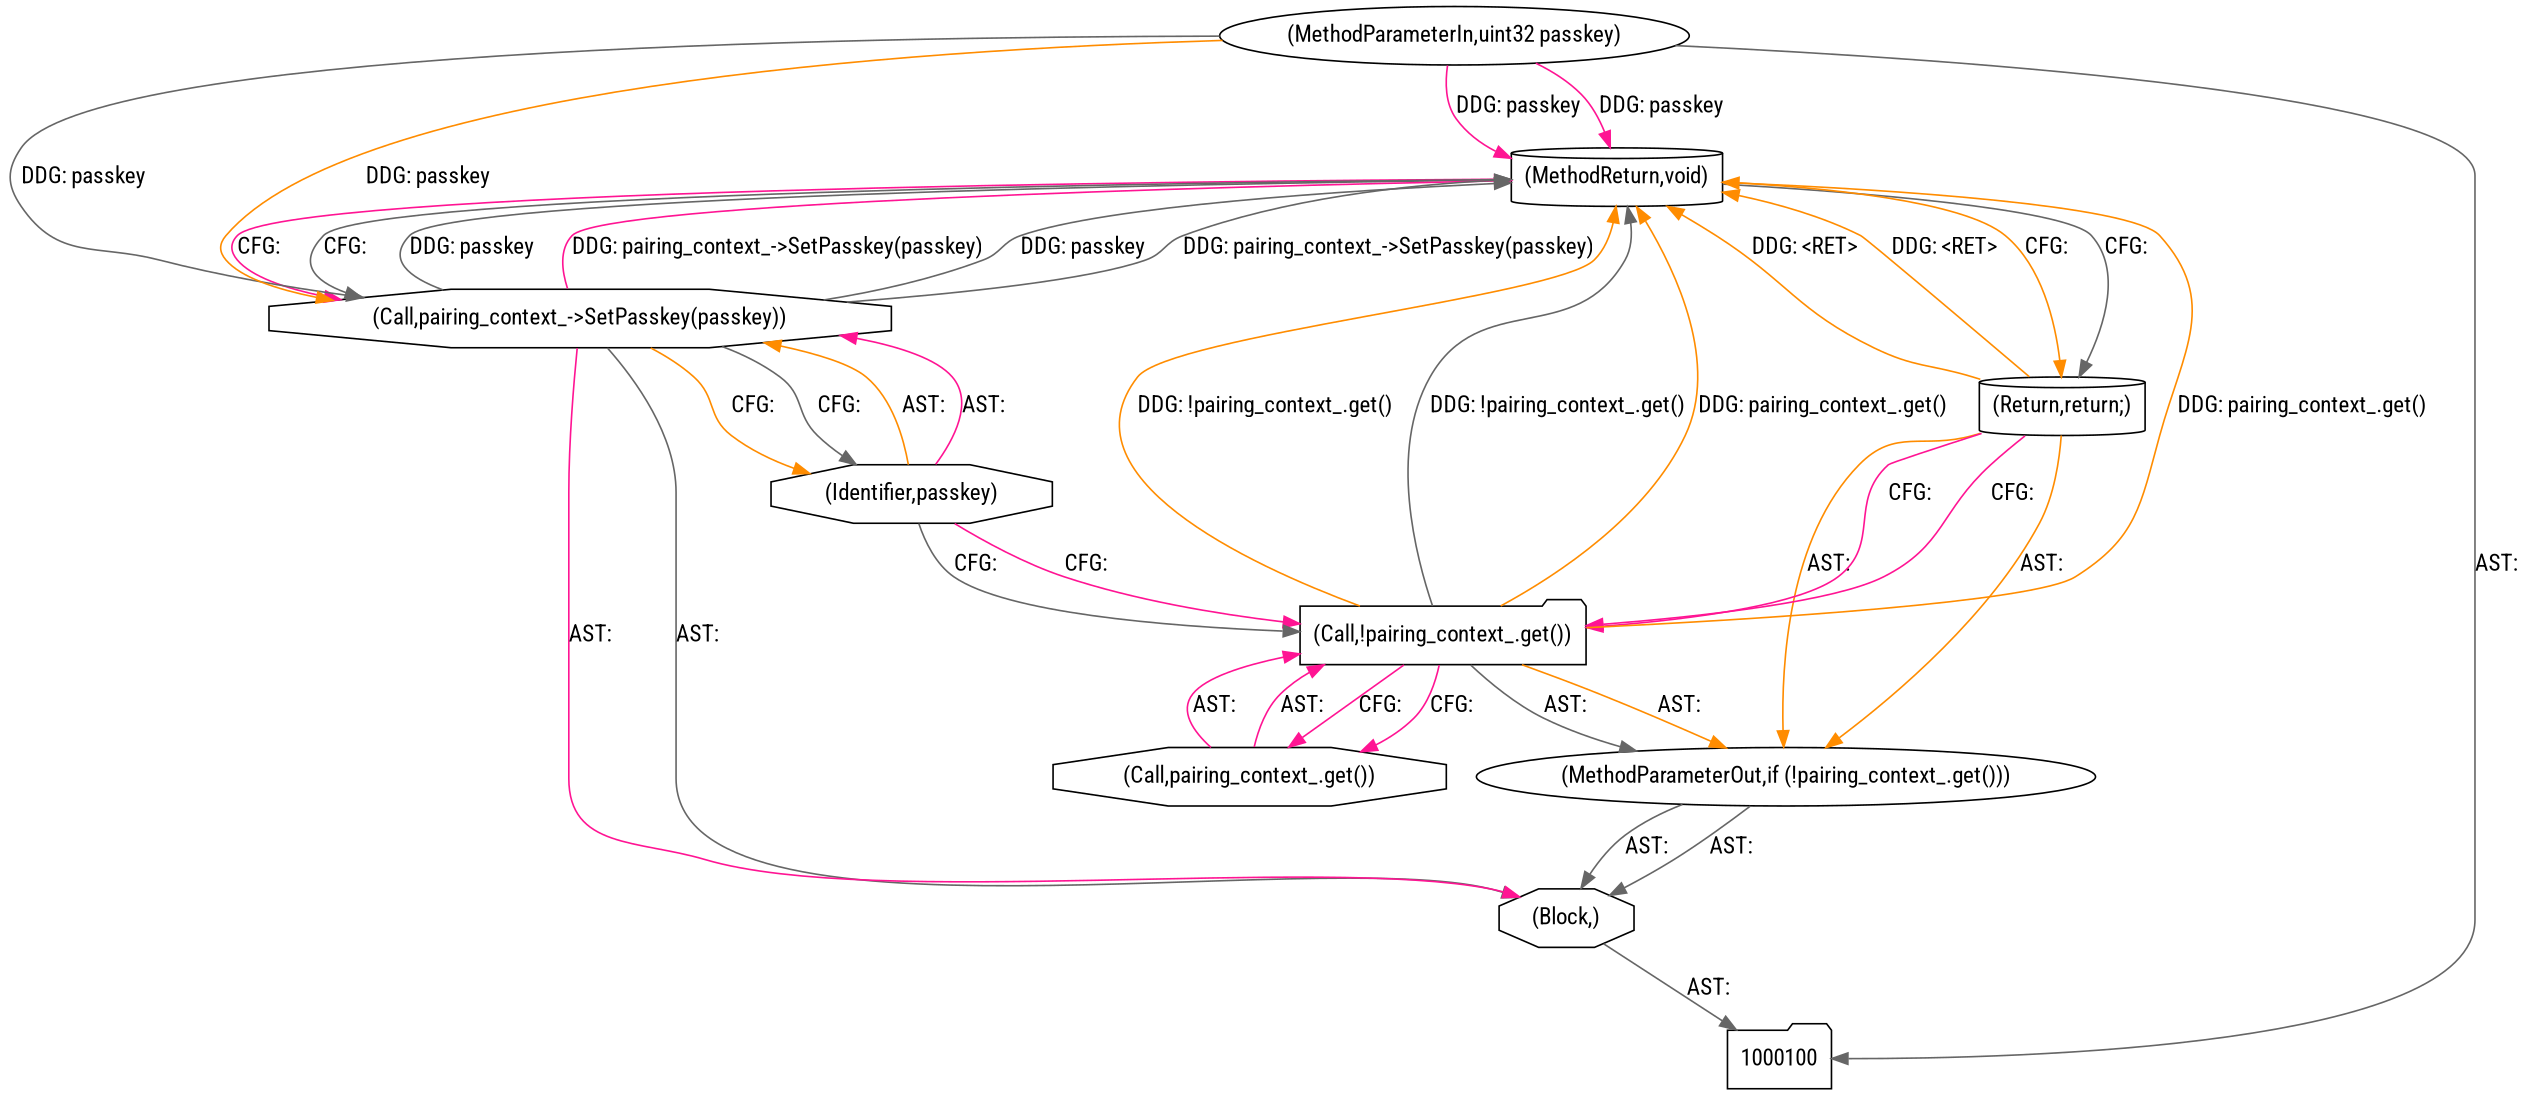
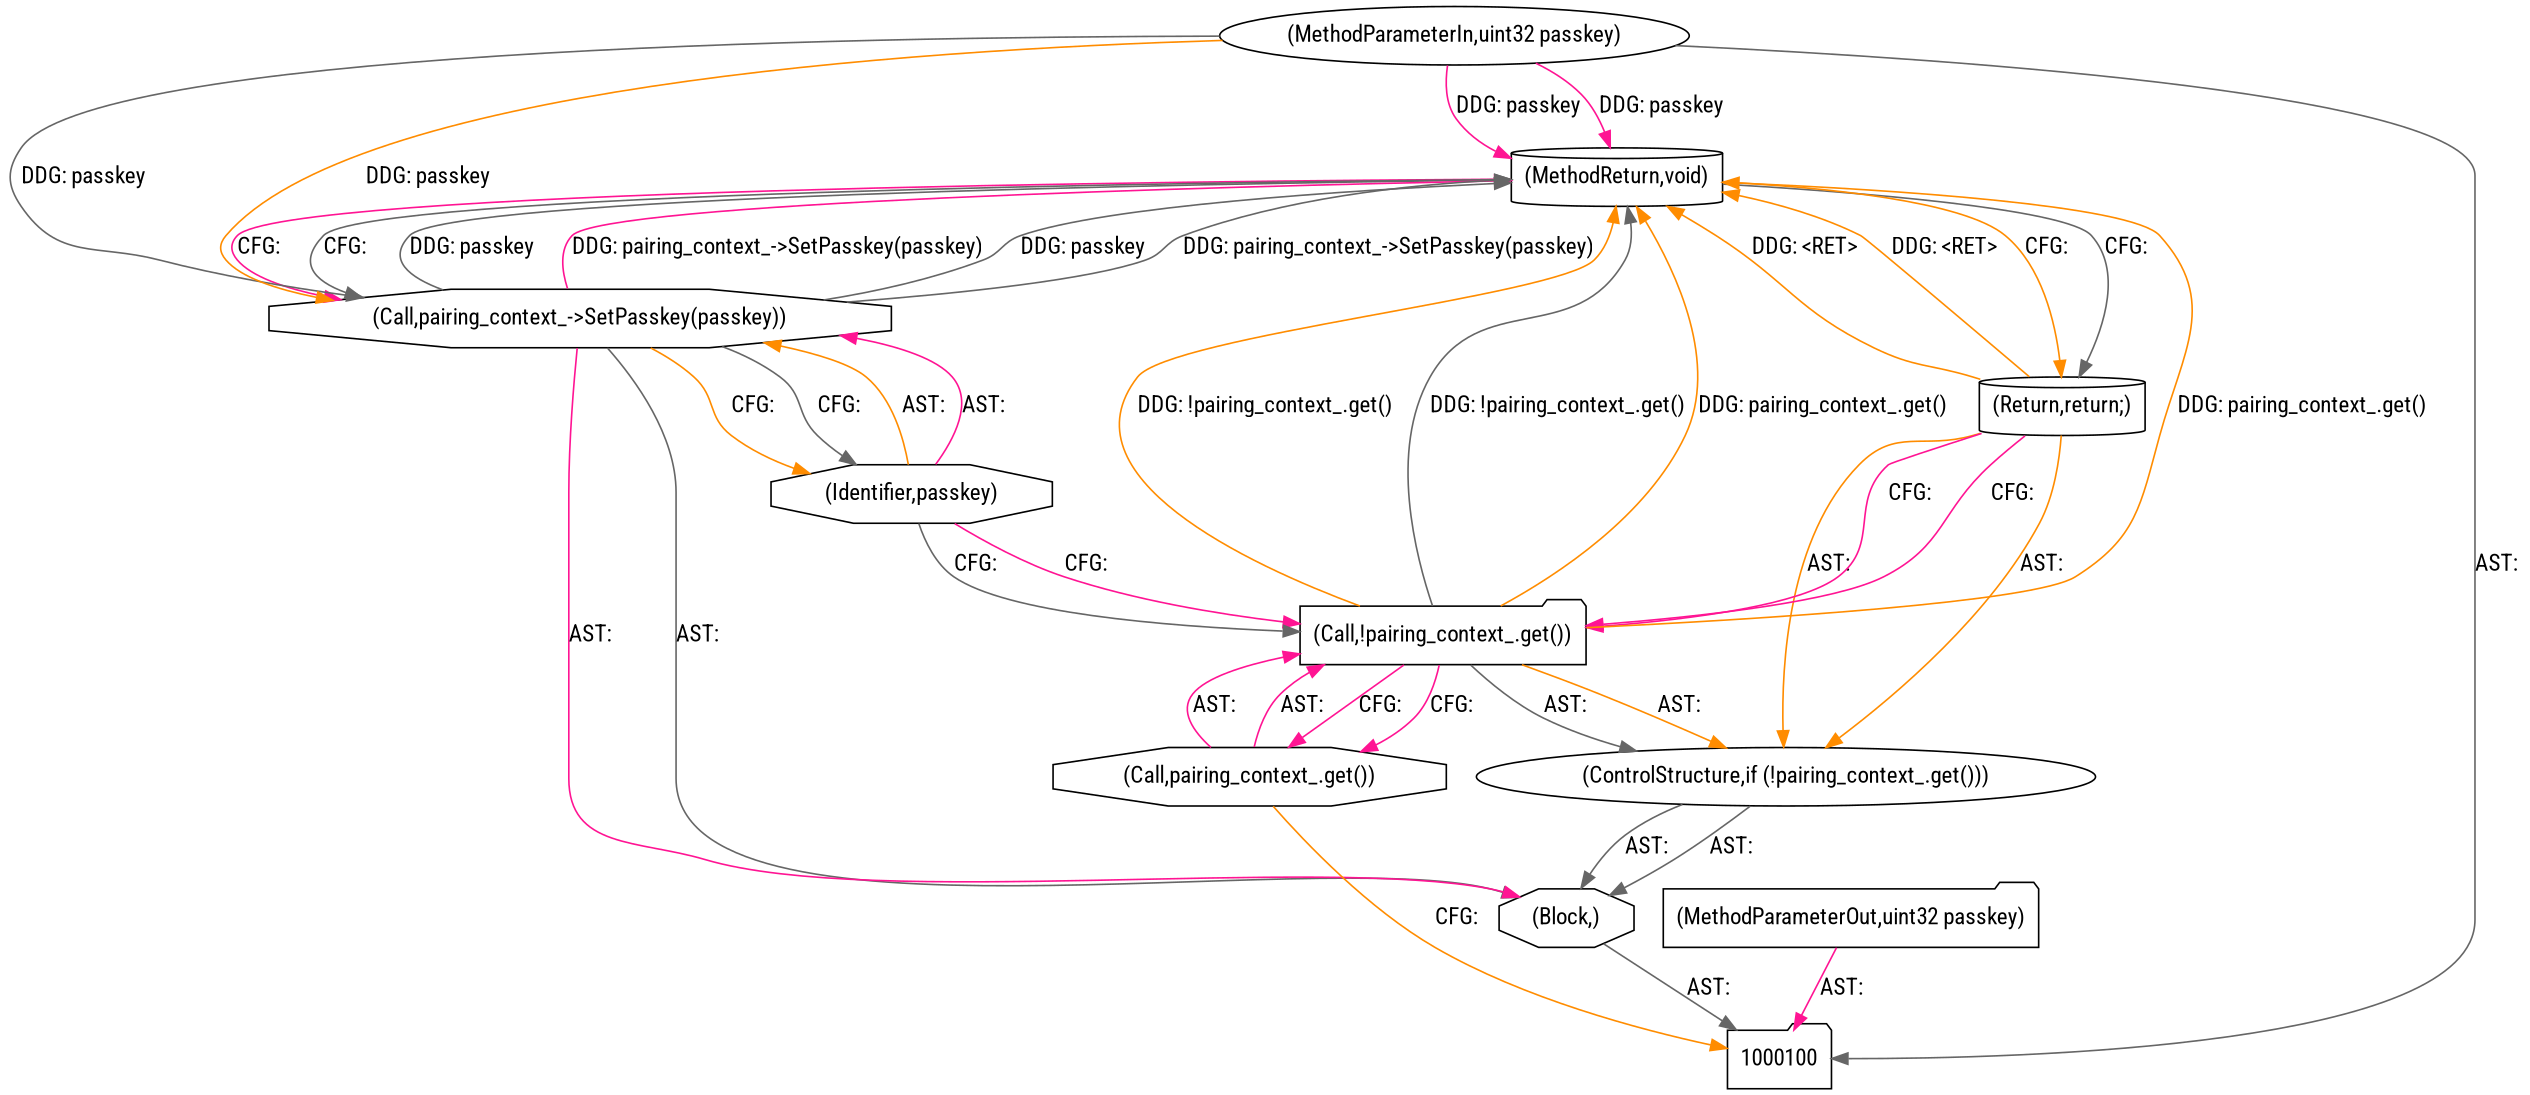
(1786, 777) -> (1786, 777)
none -> (1851, 918)
none -> (1470, 966)
